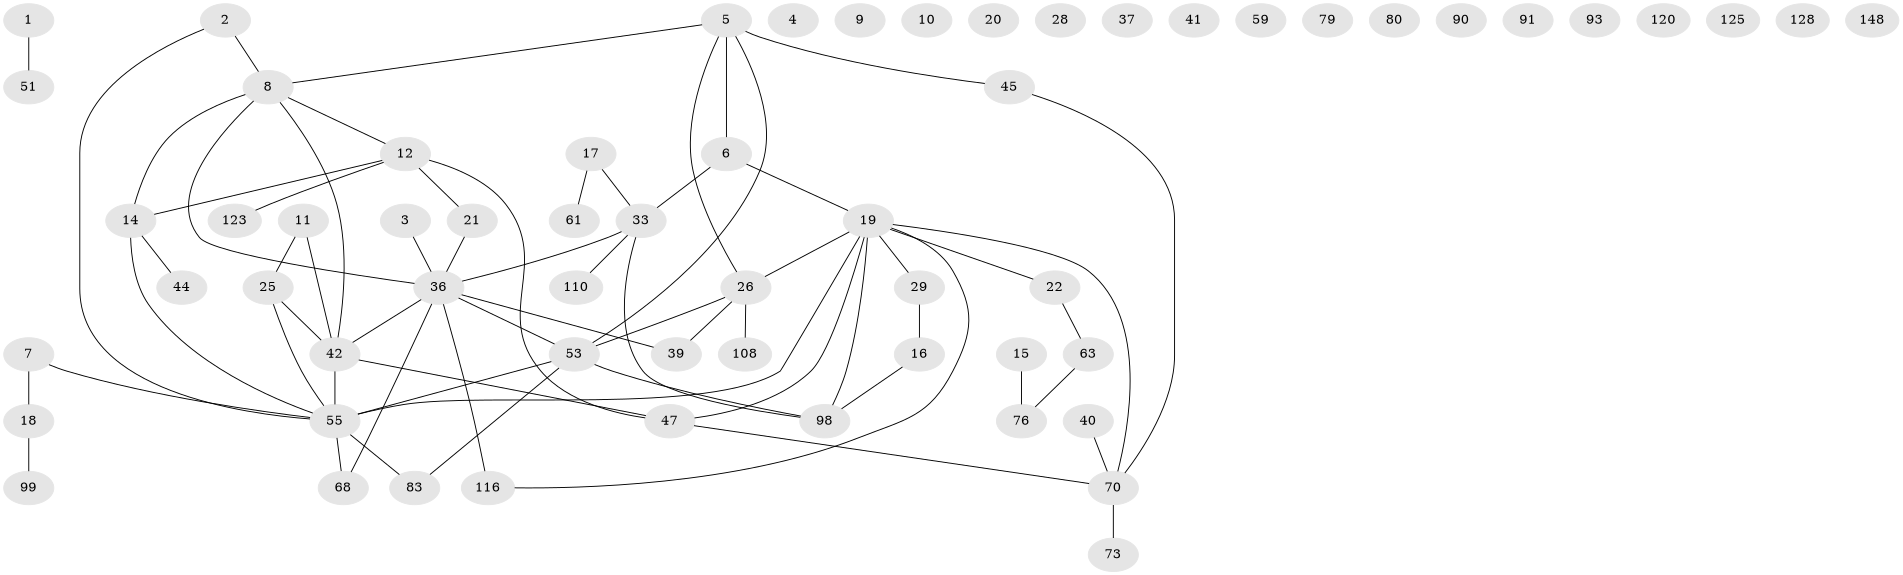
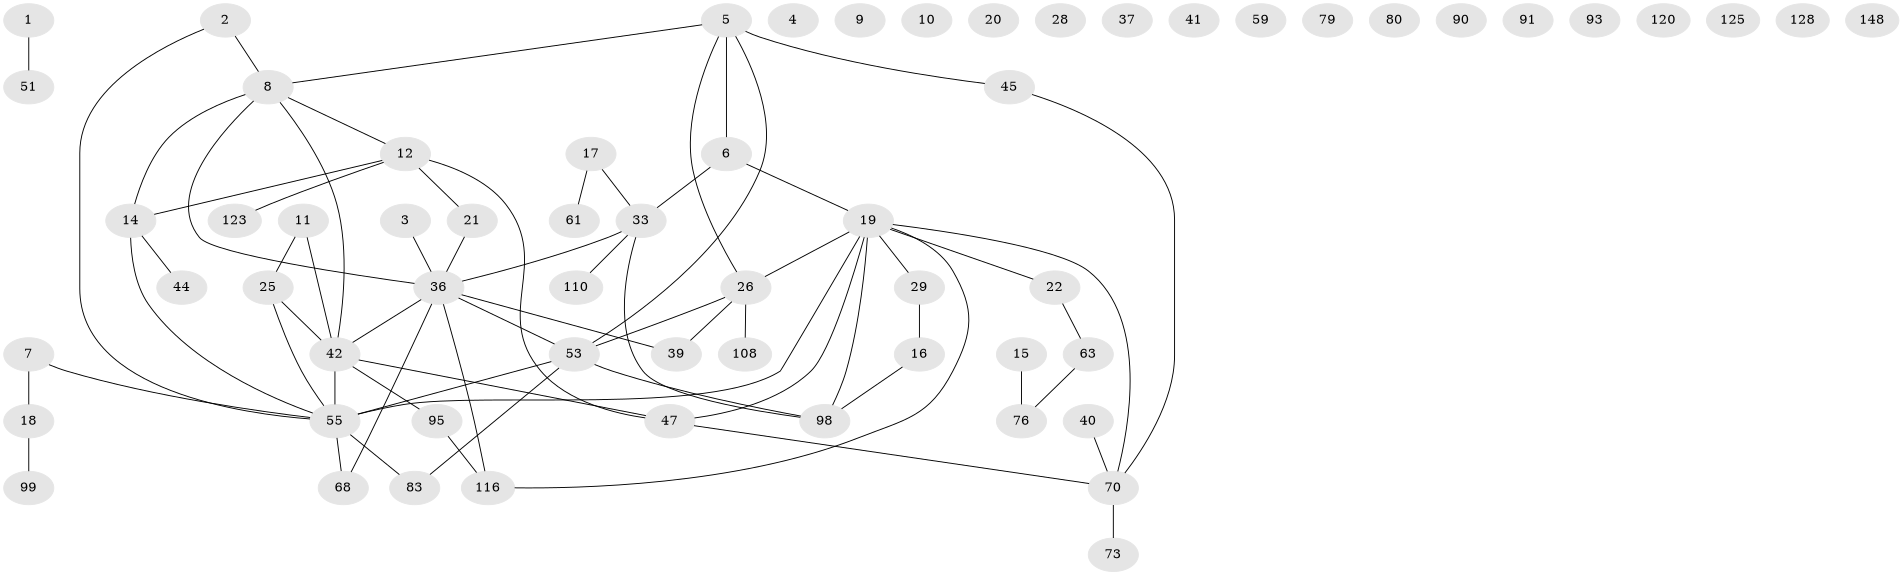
none -> (437, 421)
